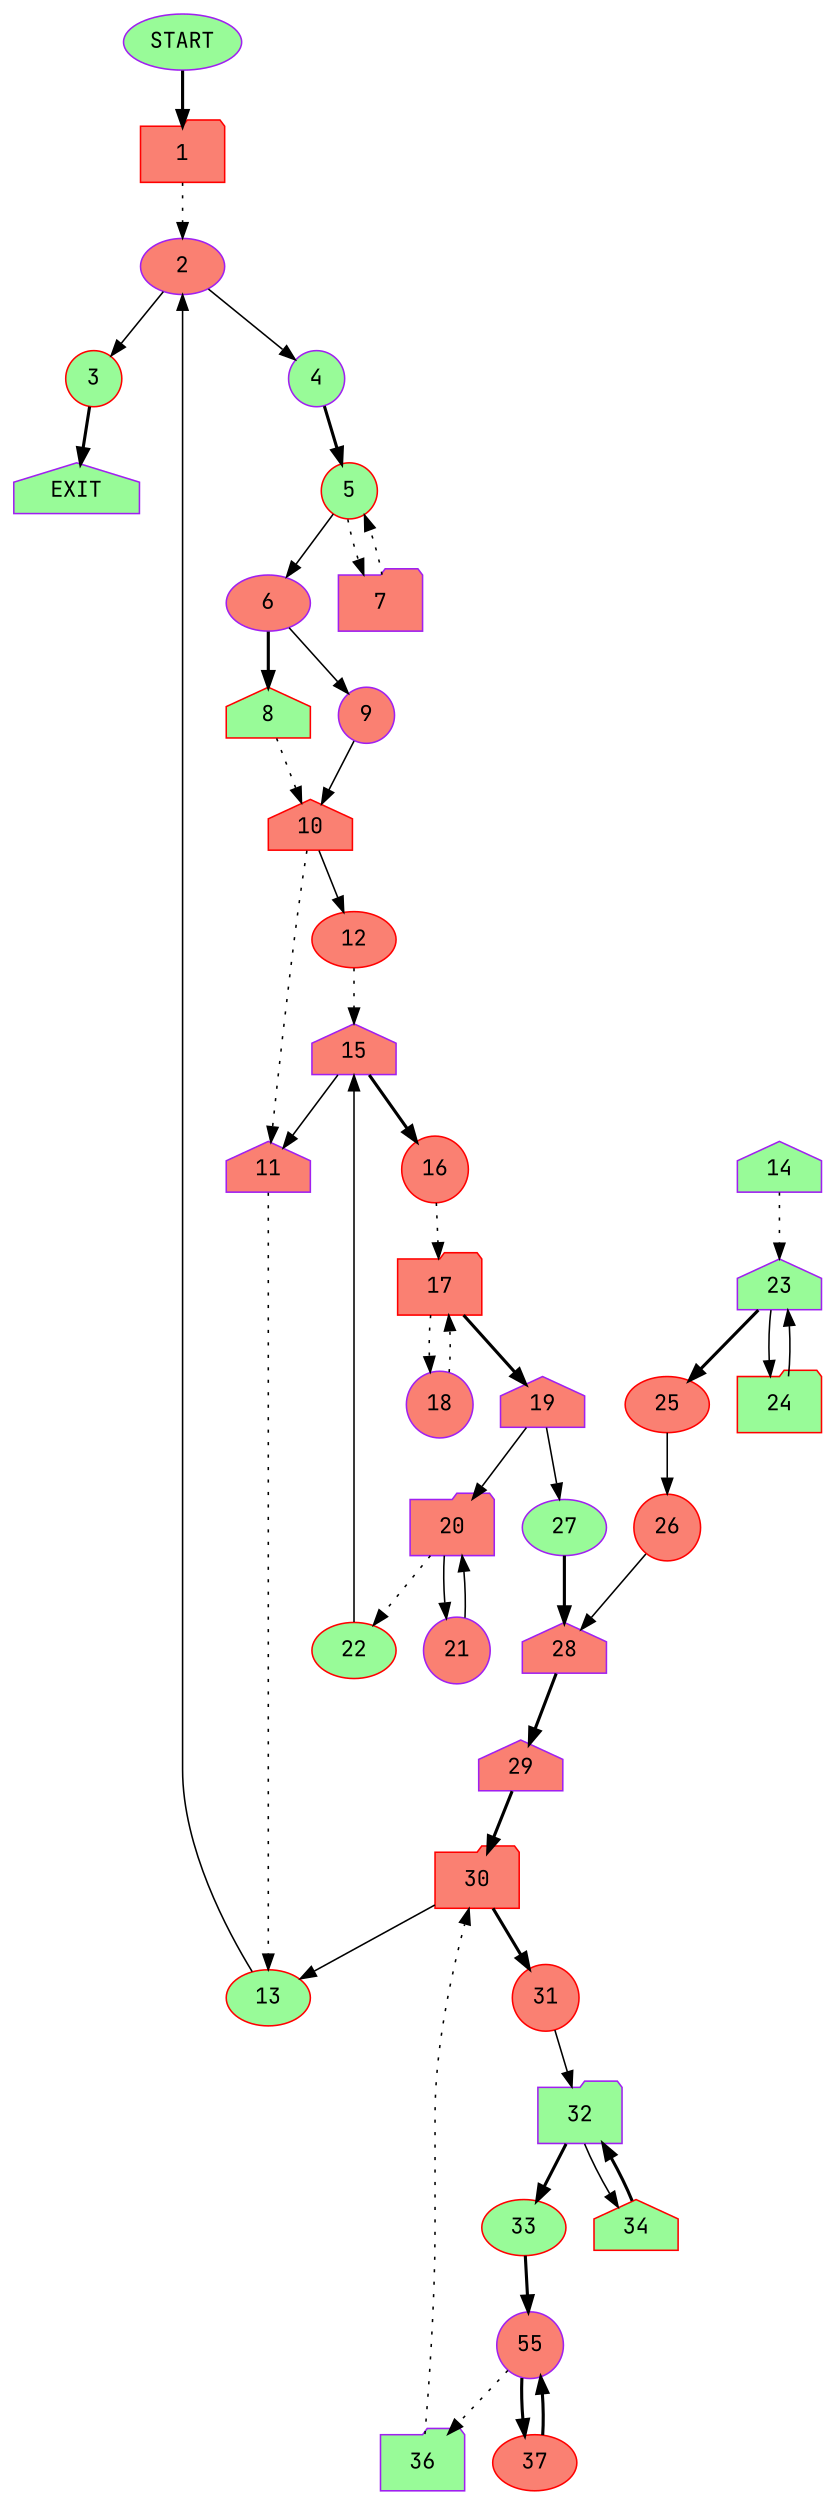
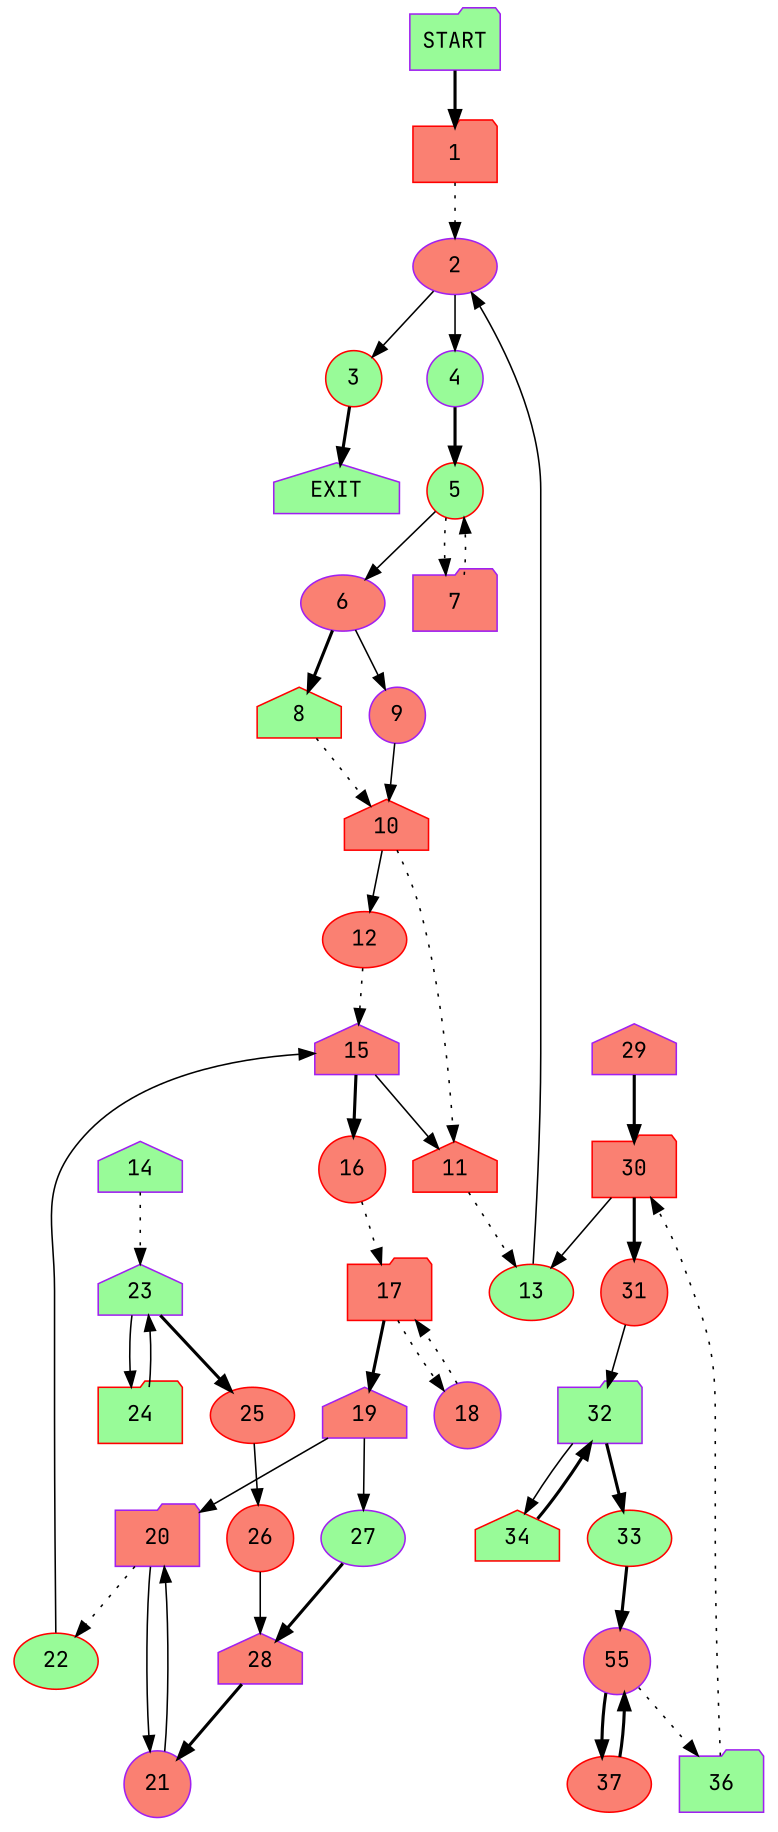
(183, 42) -> (455, 42)
(268, 1169) -> (455, 1169)
(546, 1701) -> (215, 1715)
